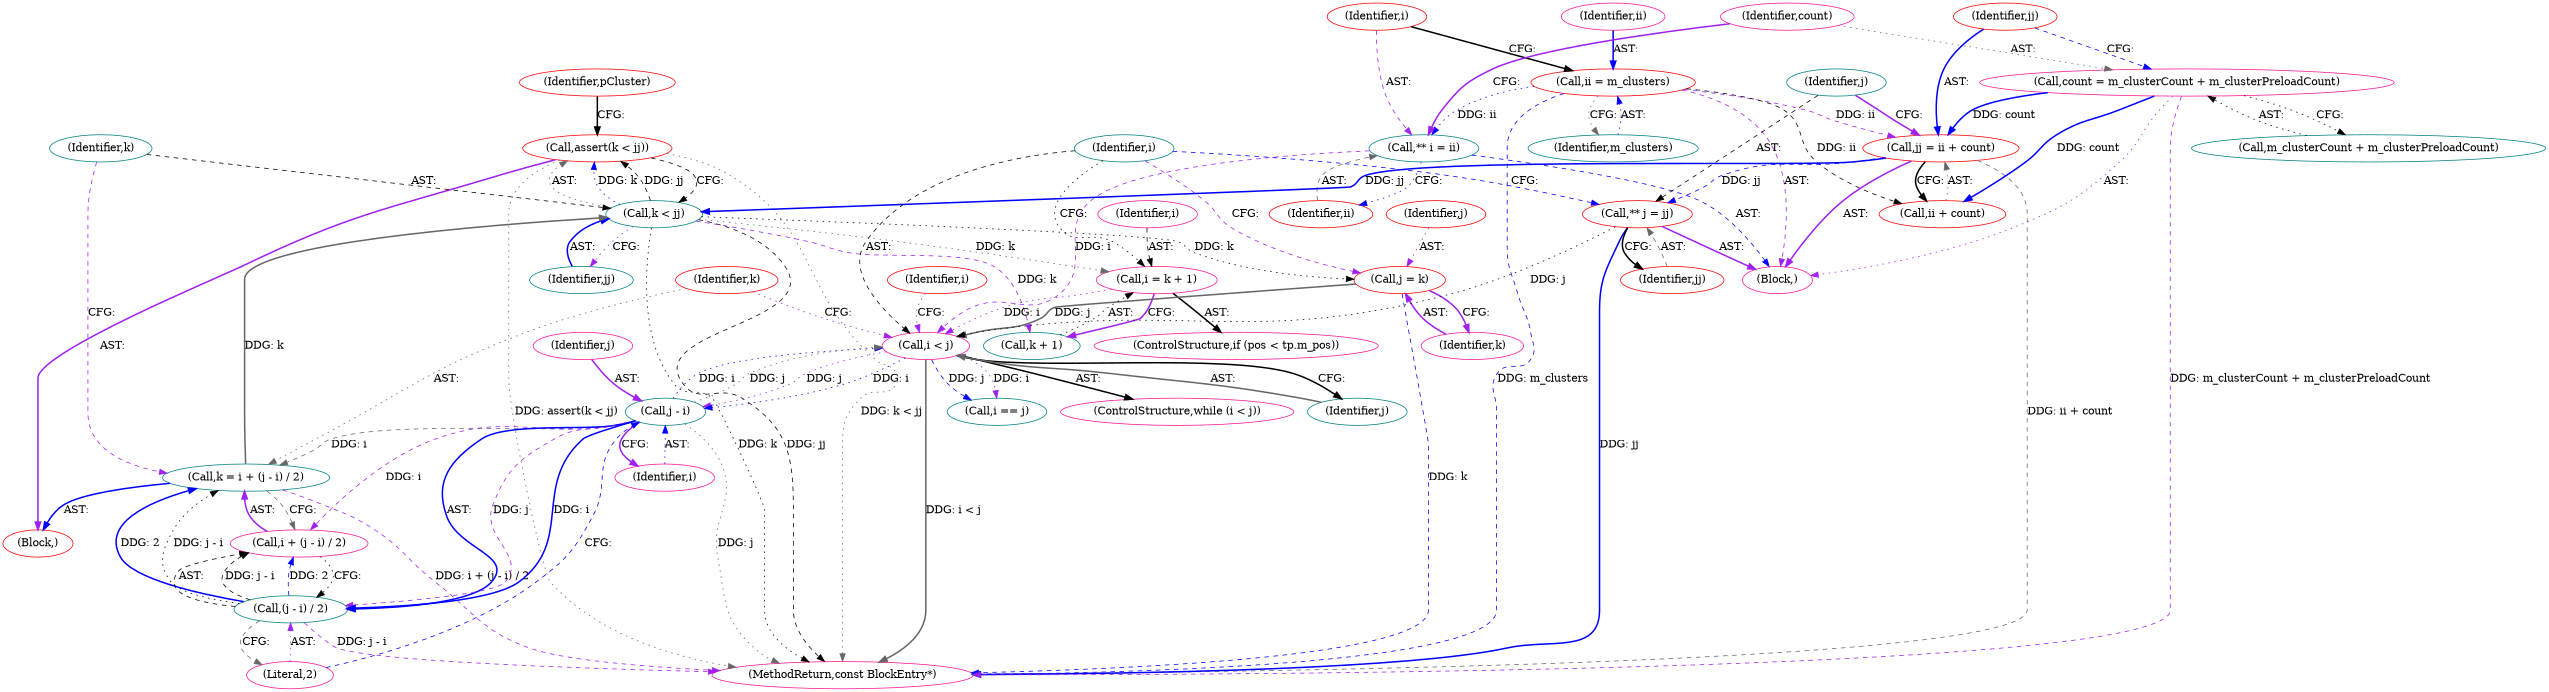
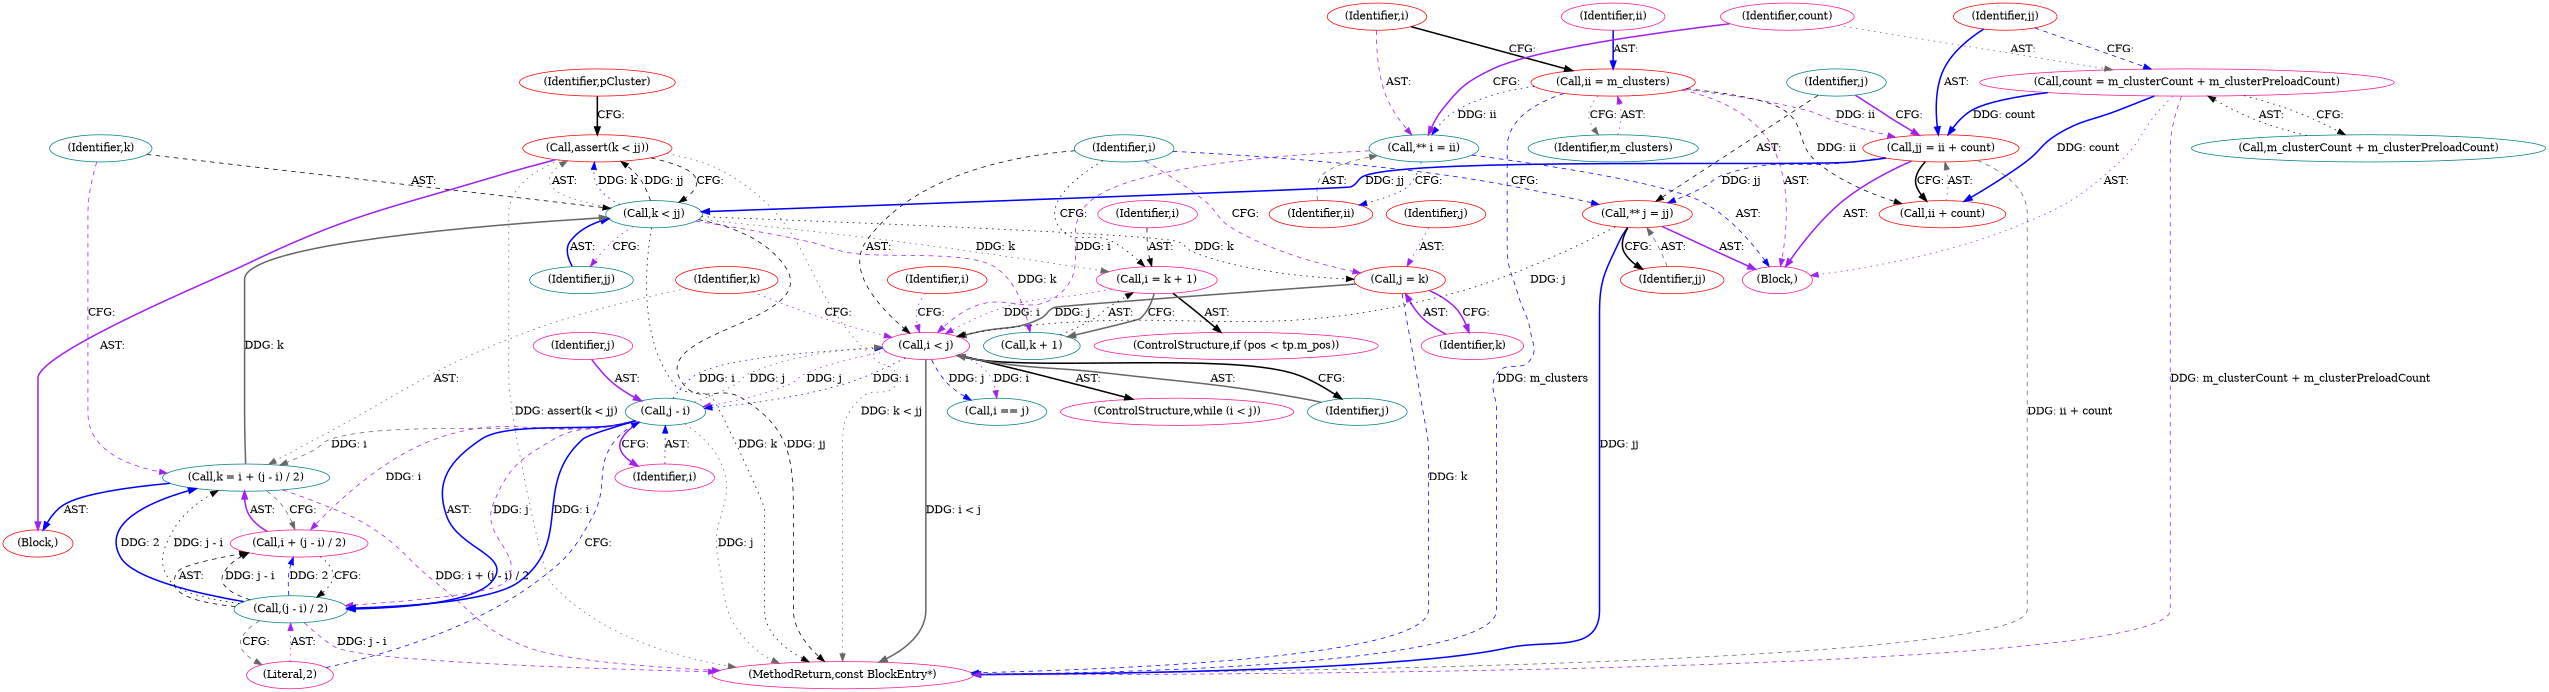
(1621, 119) -> (1621, 119)
(1115, 325) -> (1115, 325)
